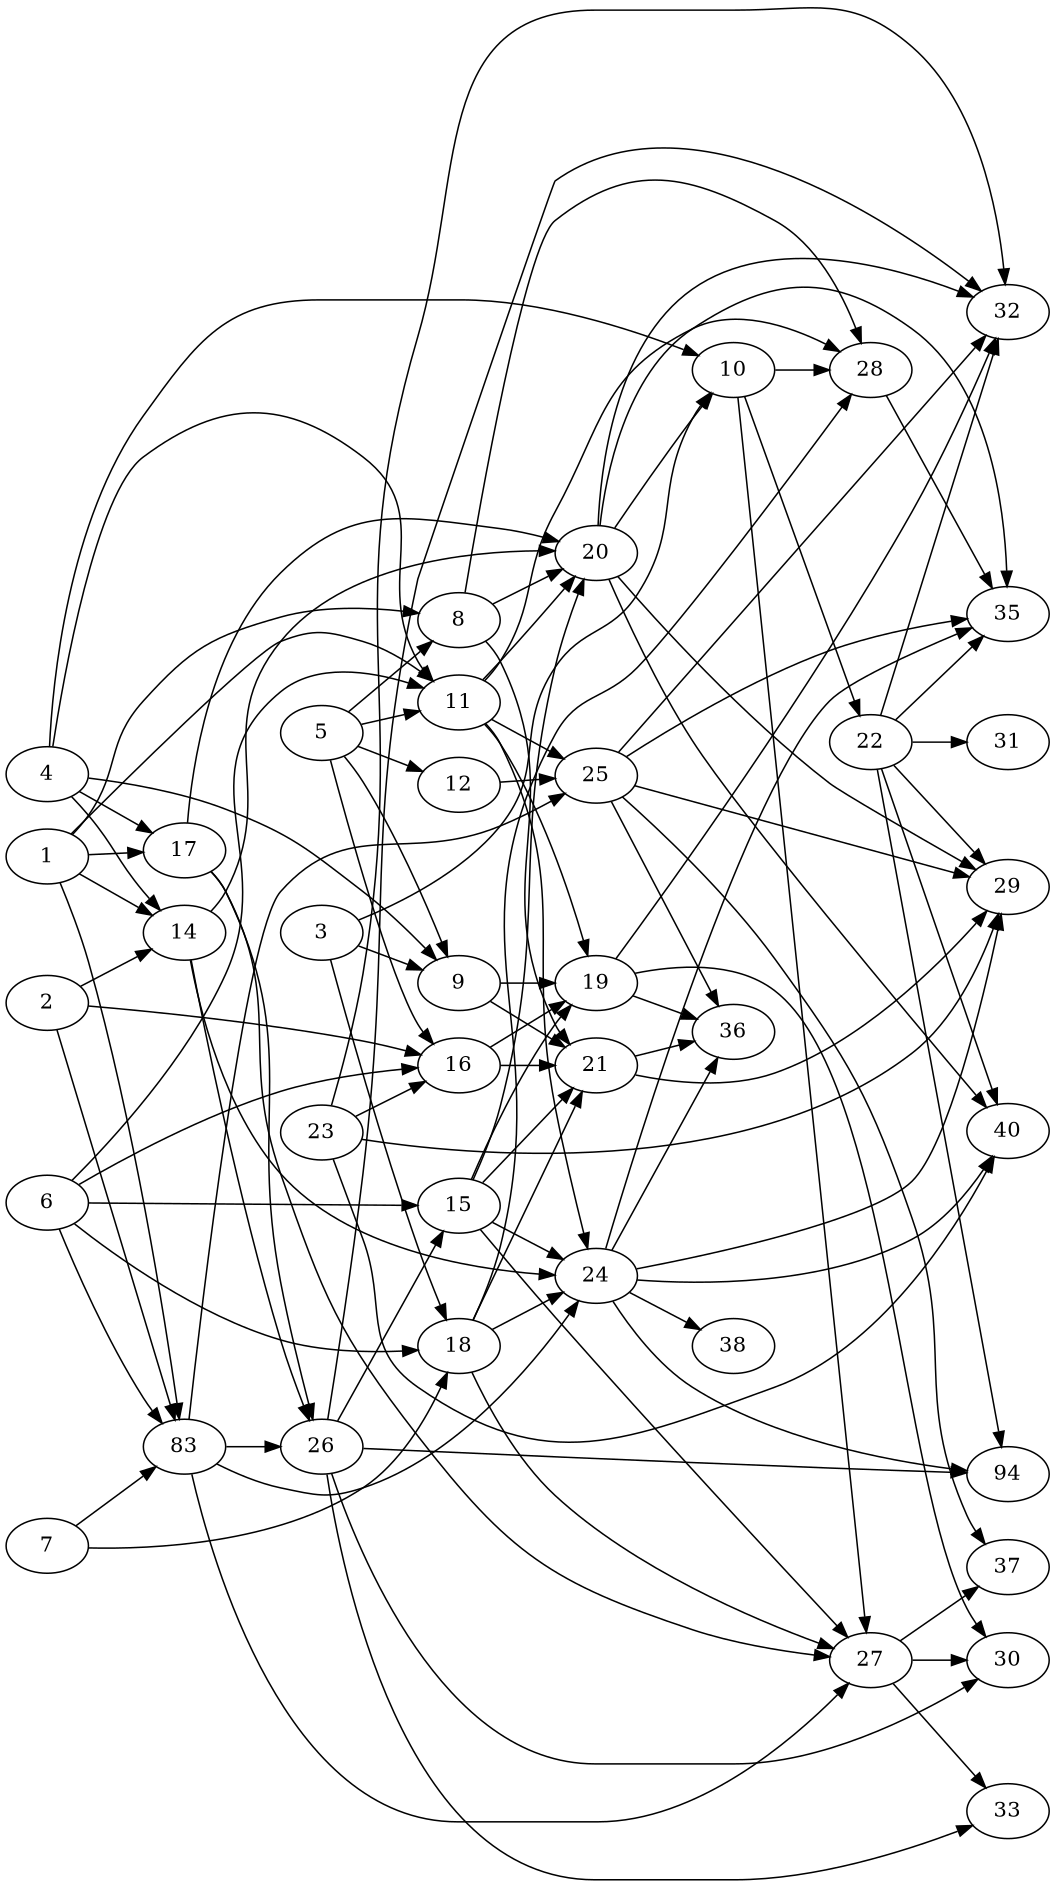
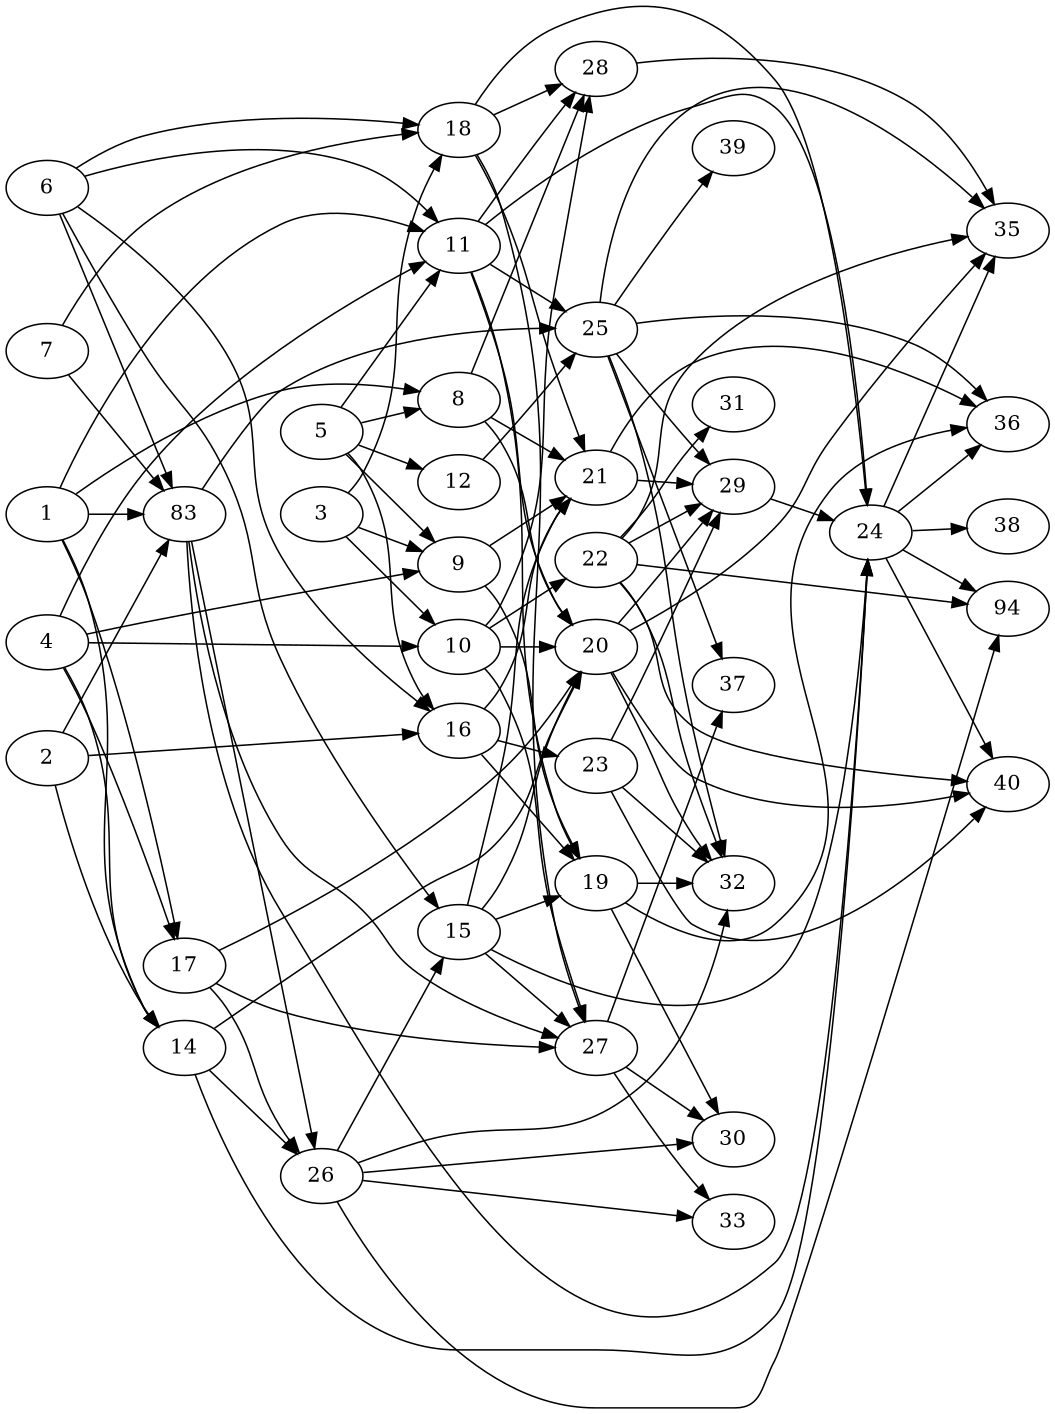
none -> (734, 148)
(658, 466) -> (520, 647)
(384, 1102) -> (520, 746)
(891, 1196) -> (802, 510)
